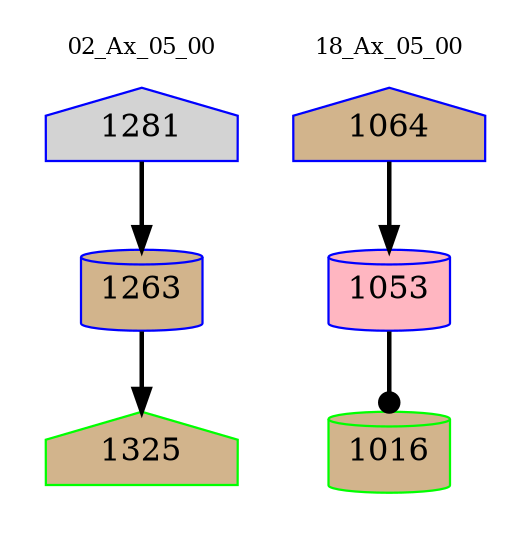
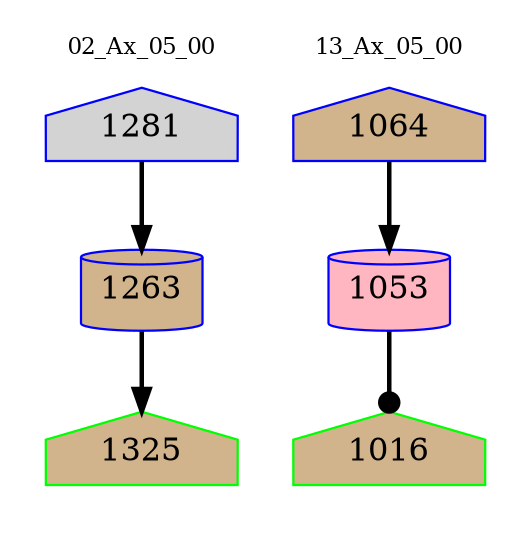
(389, 48) -> (389, 48)
(389, 452) -> (389, 452)
